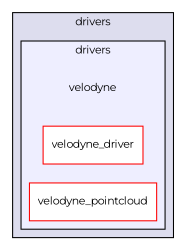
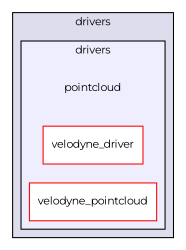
(93, 88) -> (93, 88)
